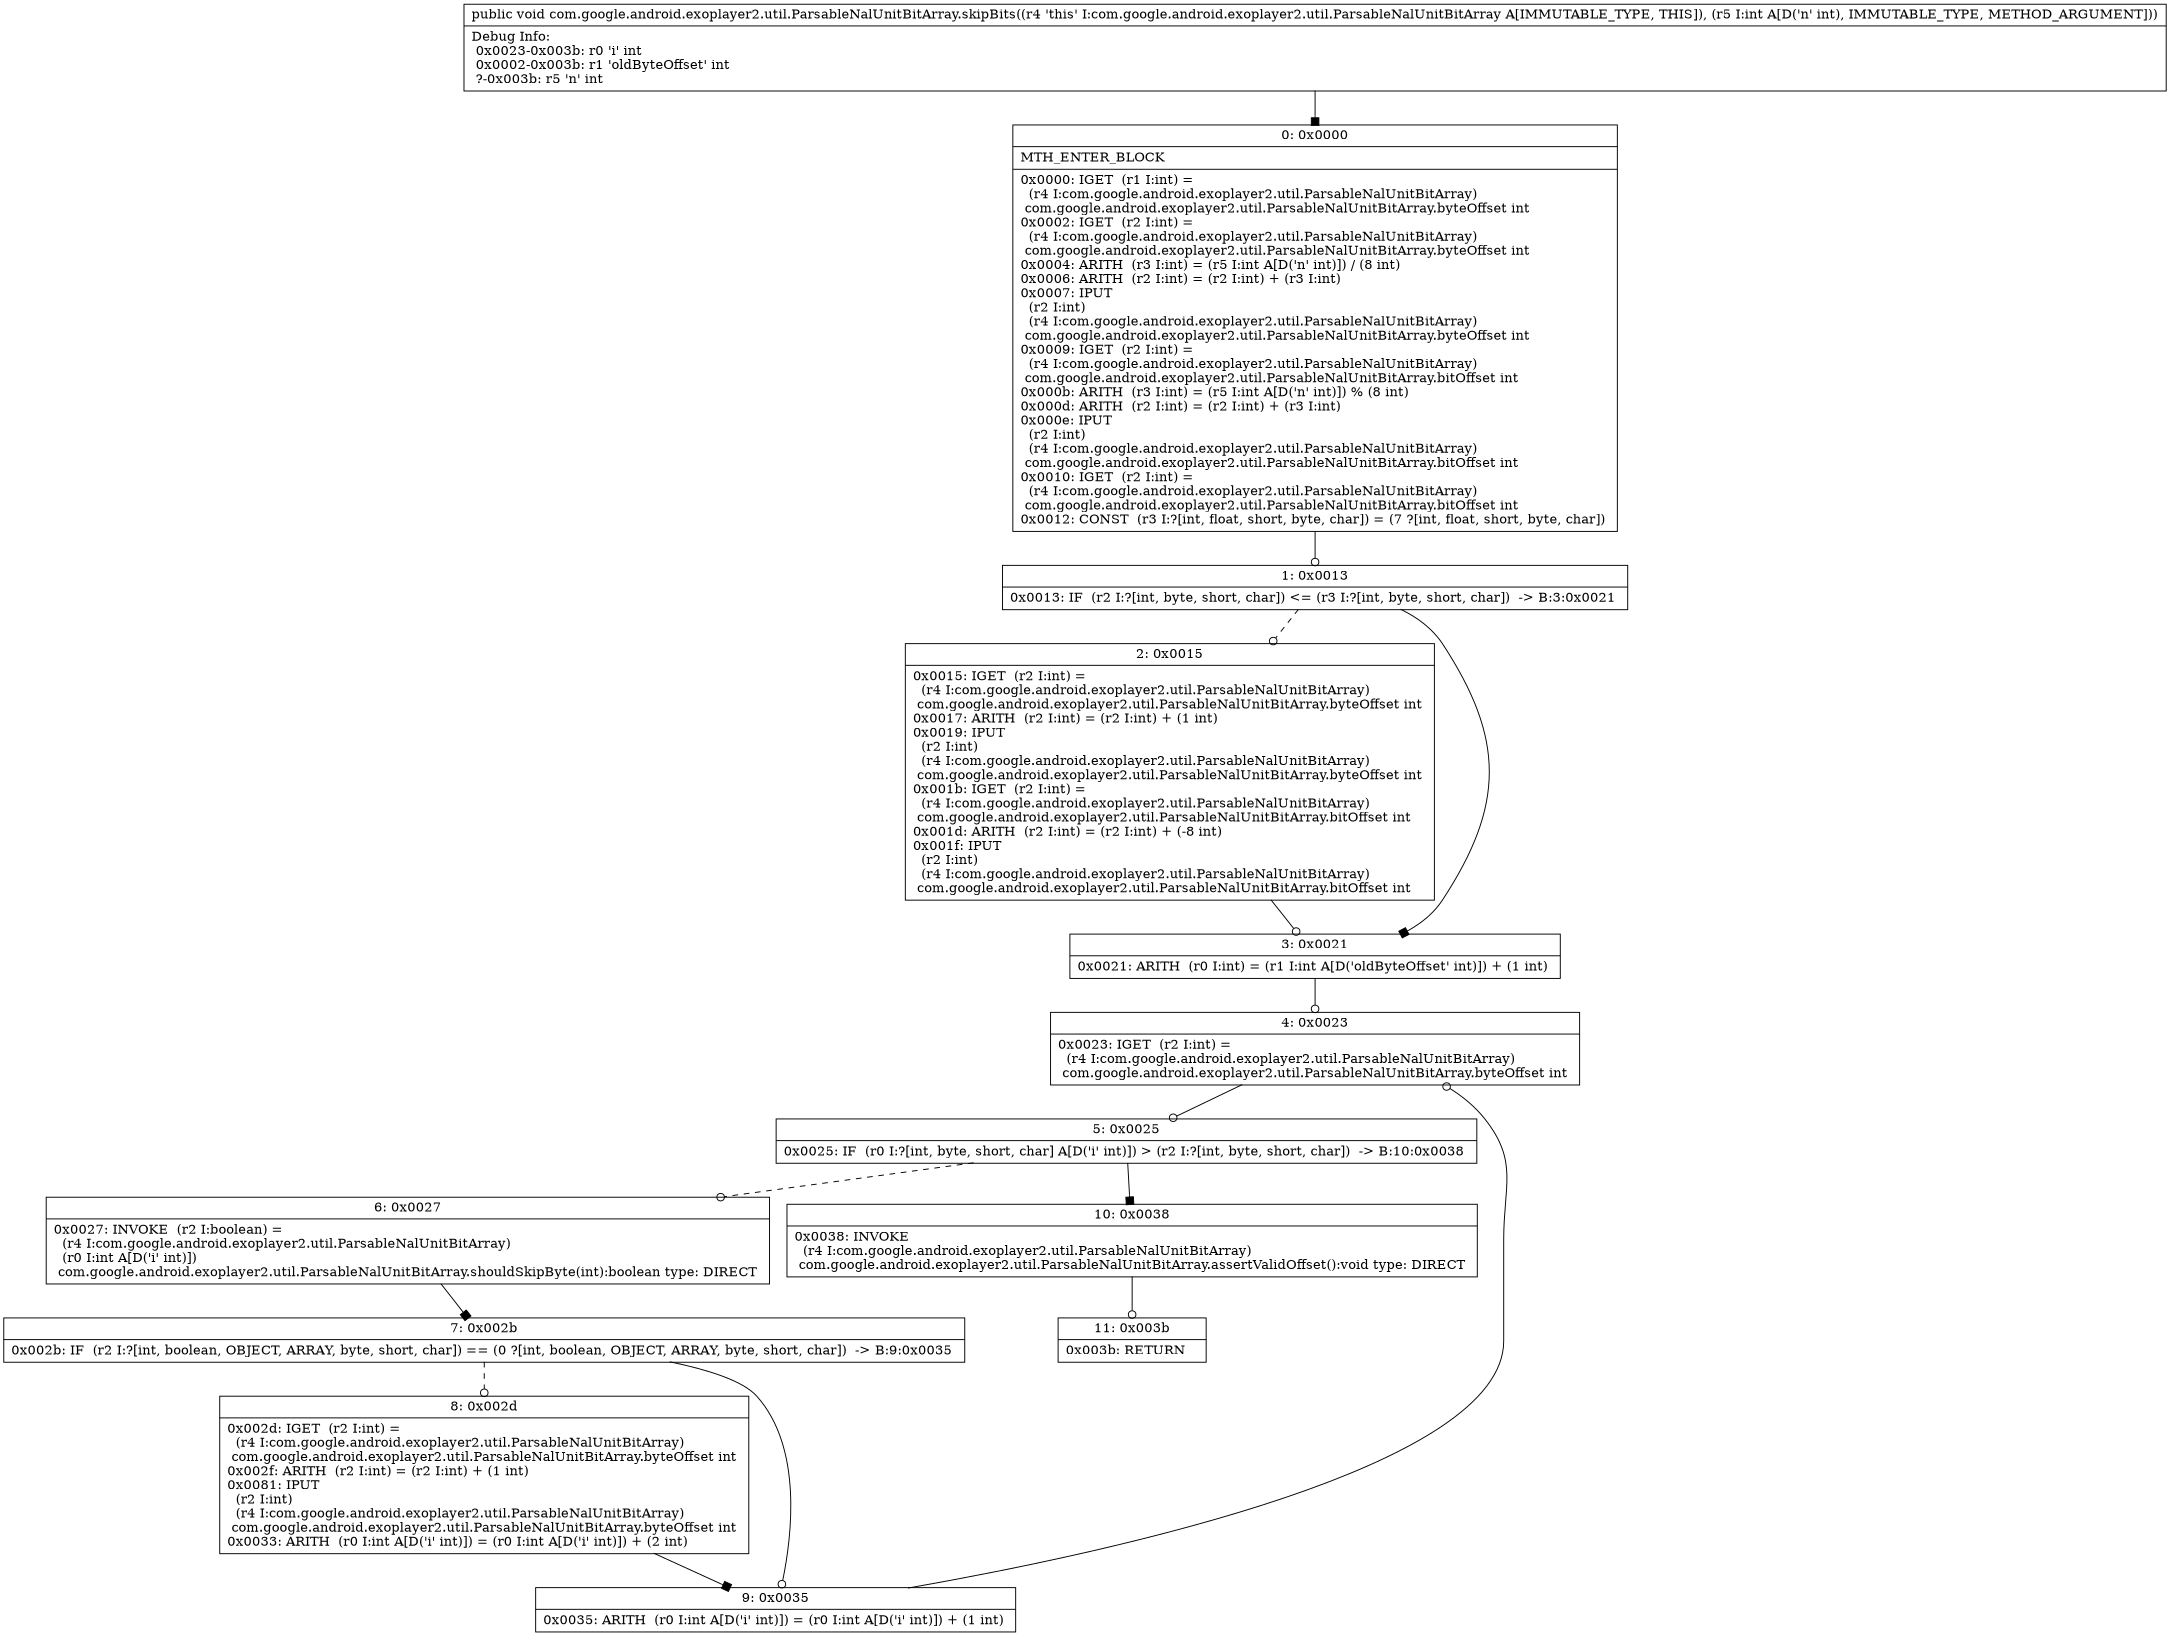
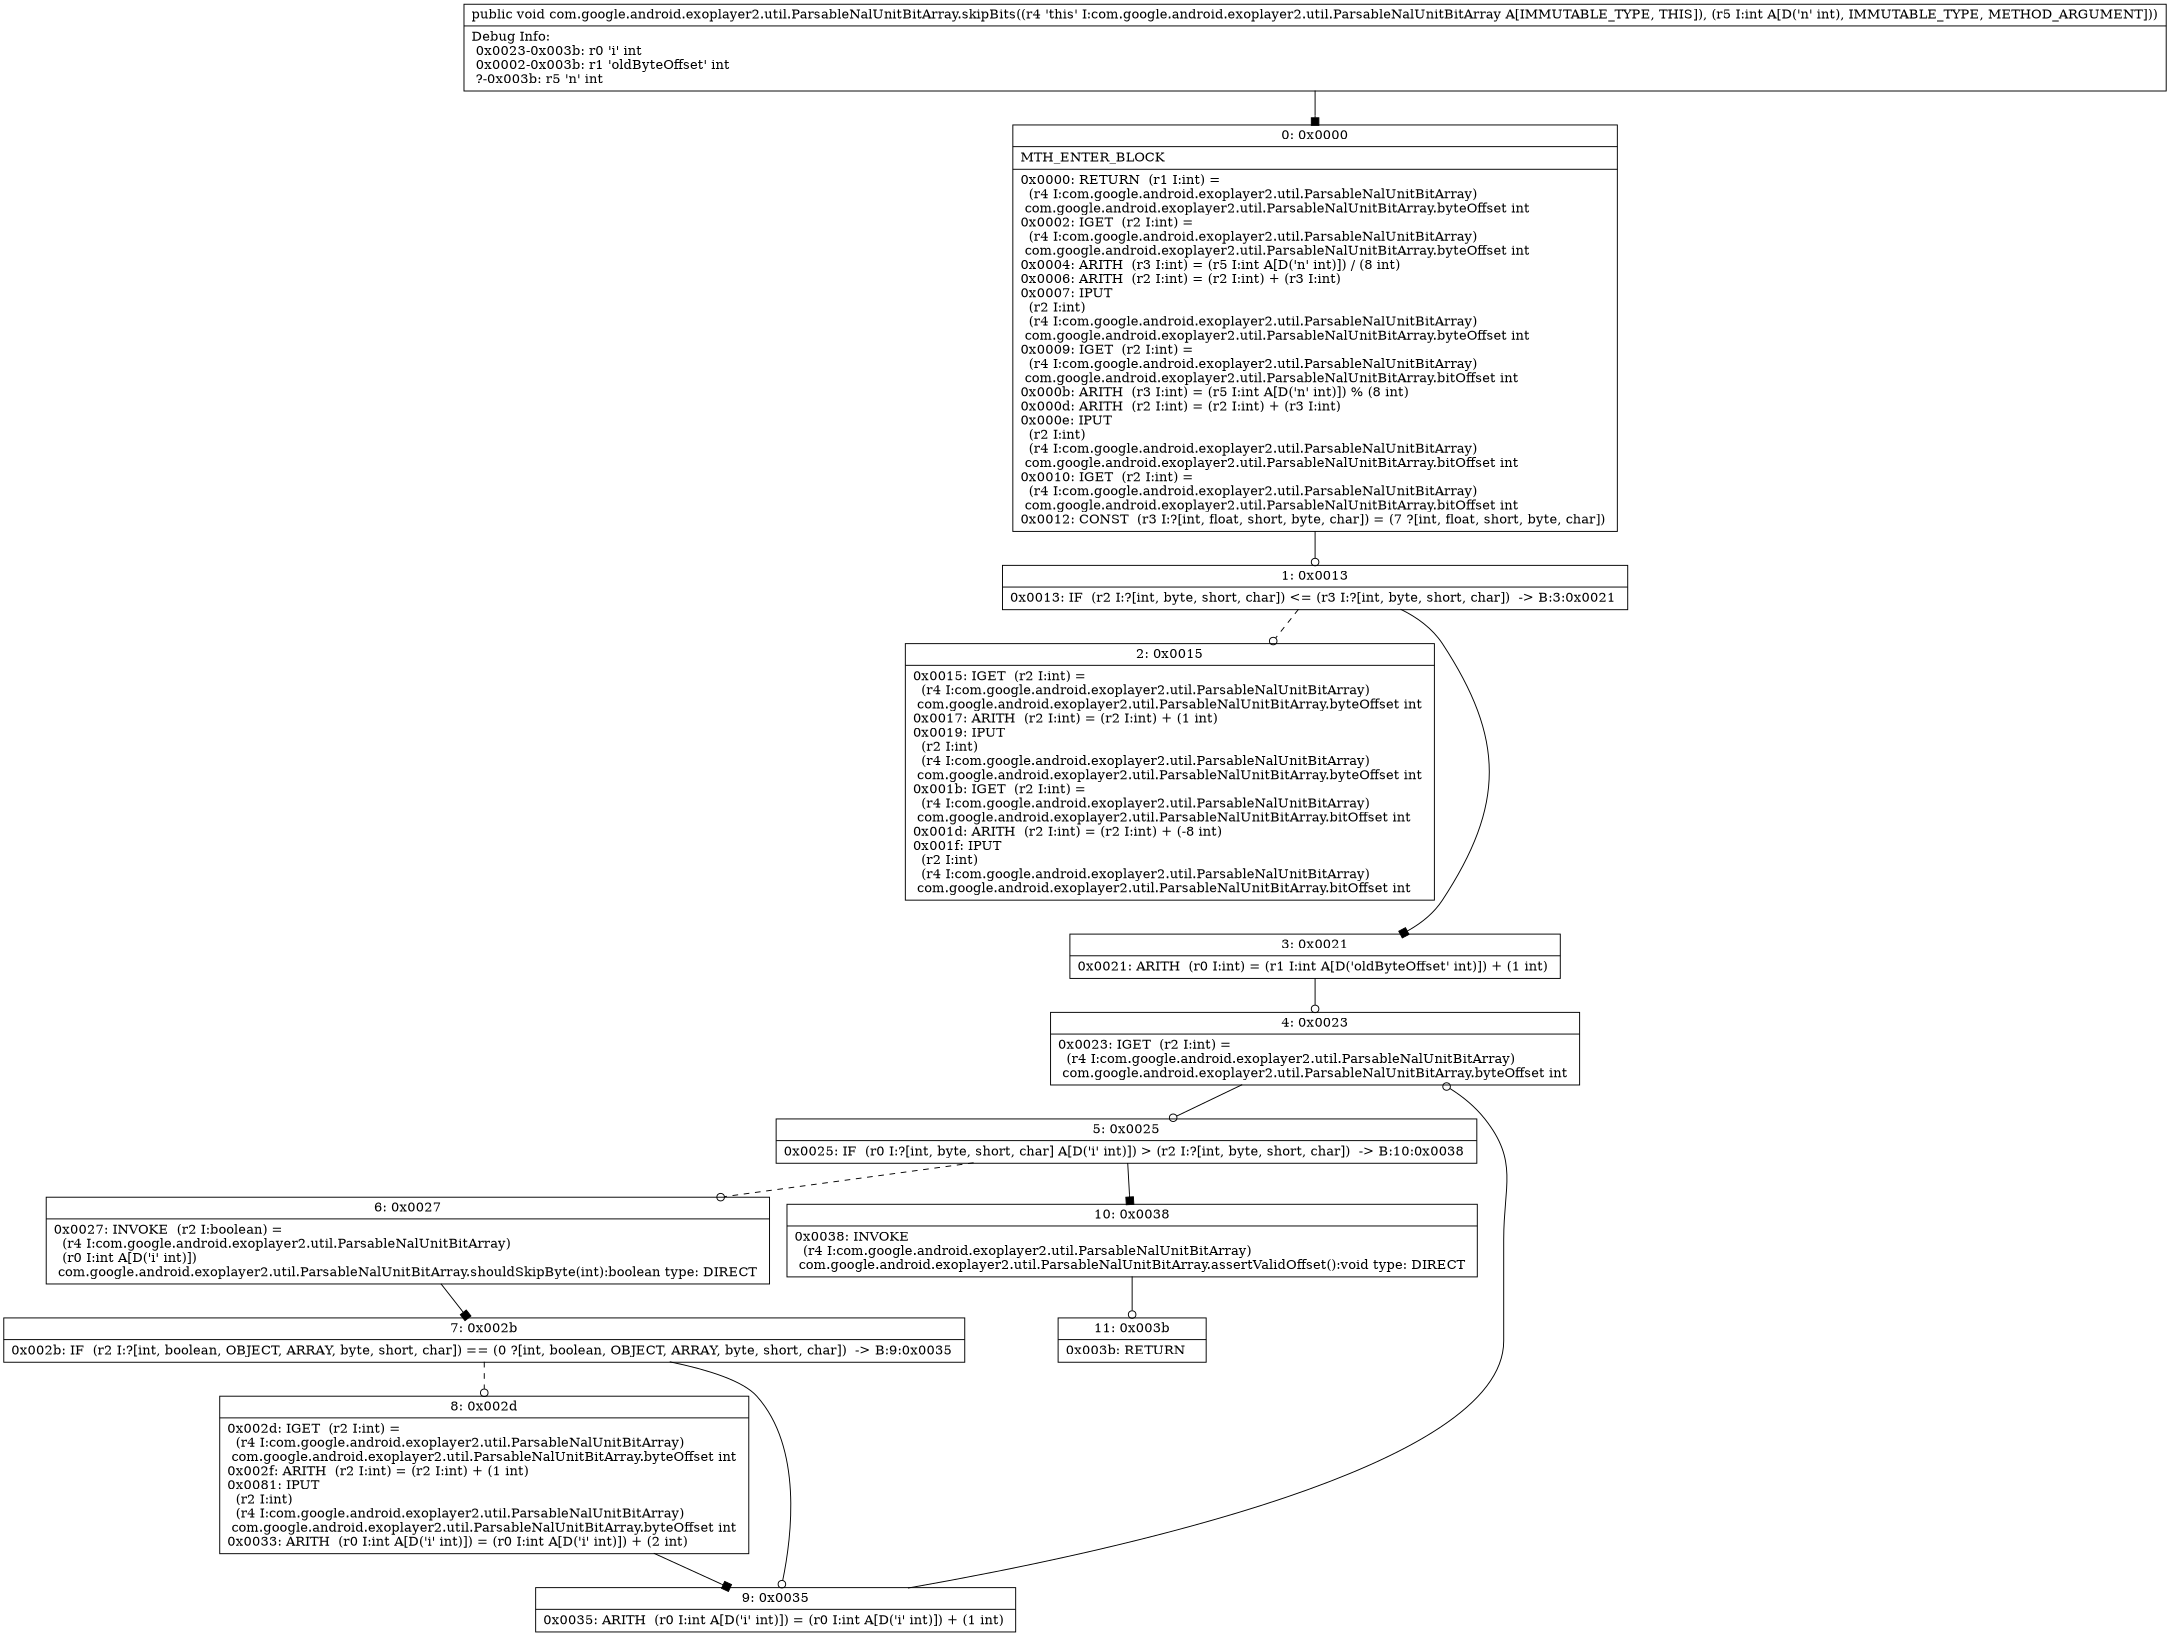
(1110, 180) -> (1123, 180)
(1282, 914) -> none
